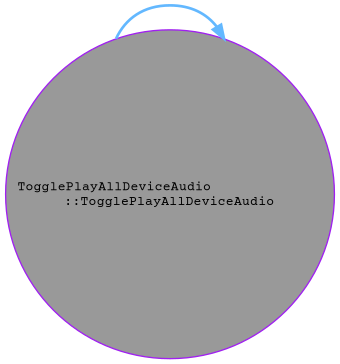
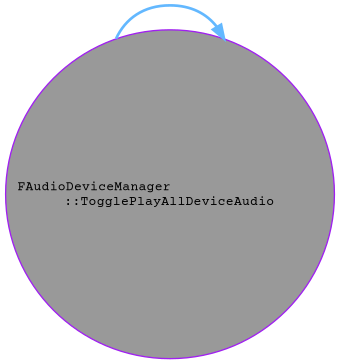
(170, 194) -> (170, 194)
